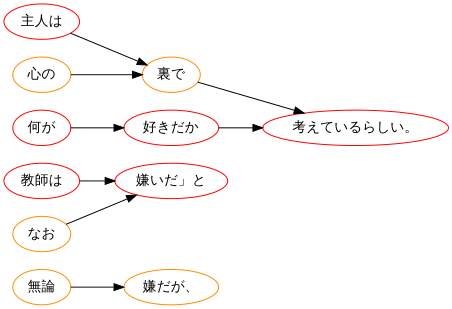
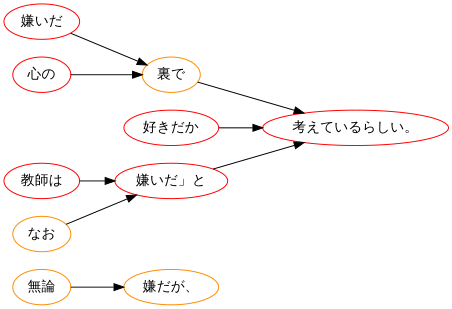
(42, 22) -> (42, 22)
(42, 75) -> (42, 75)
(42, 128) -> none
none -> (254, 157)
